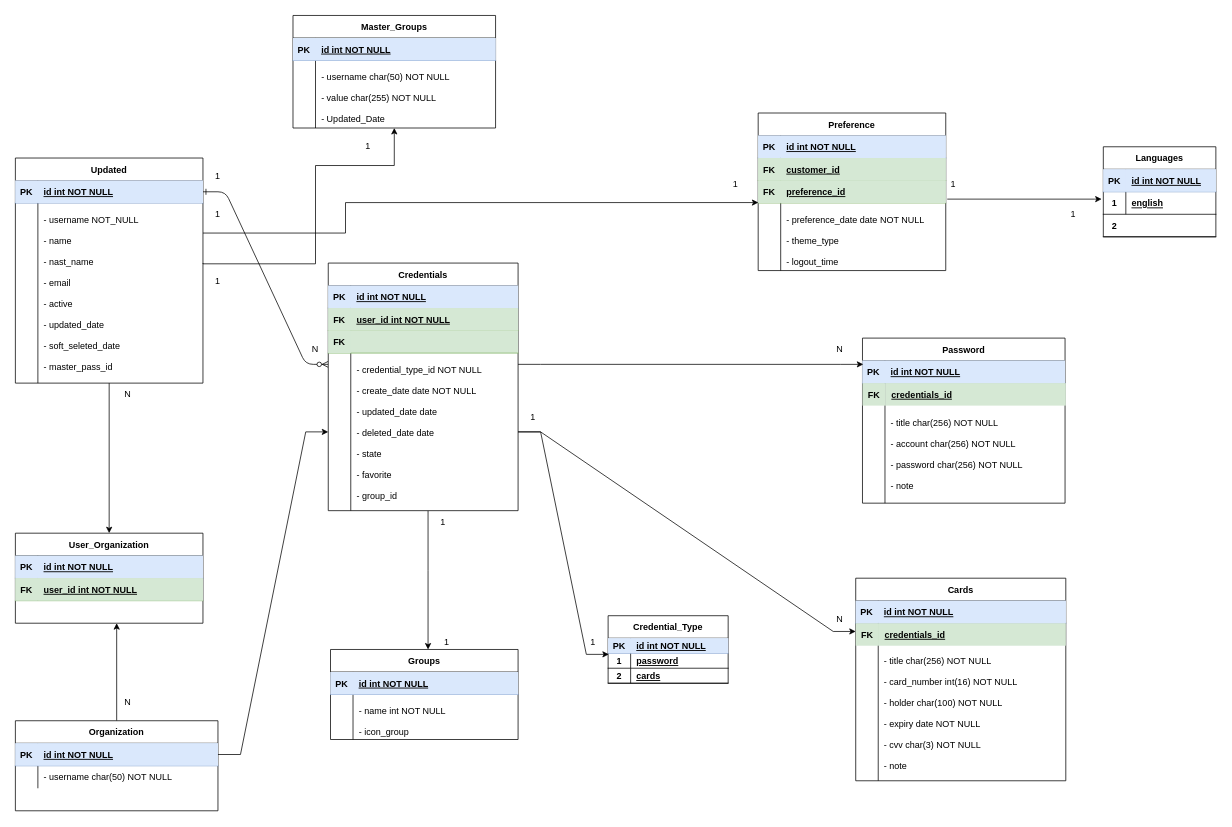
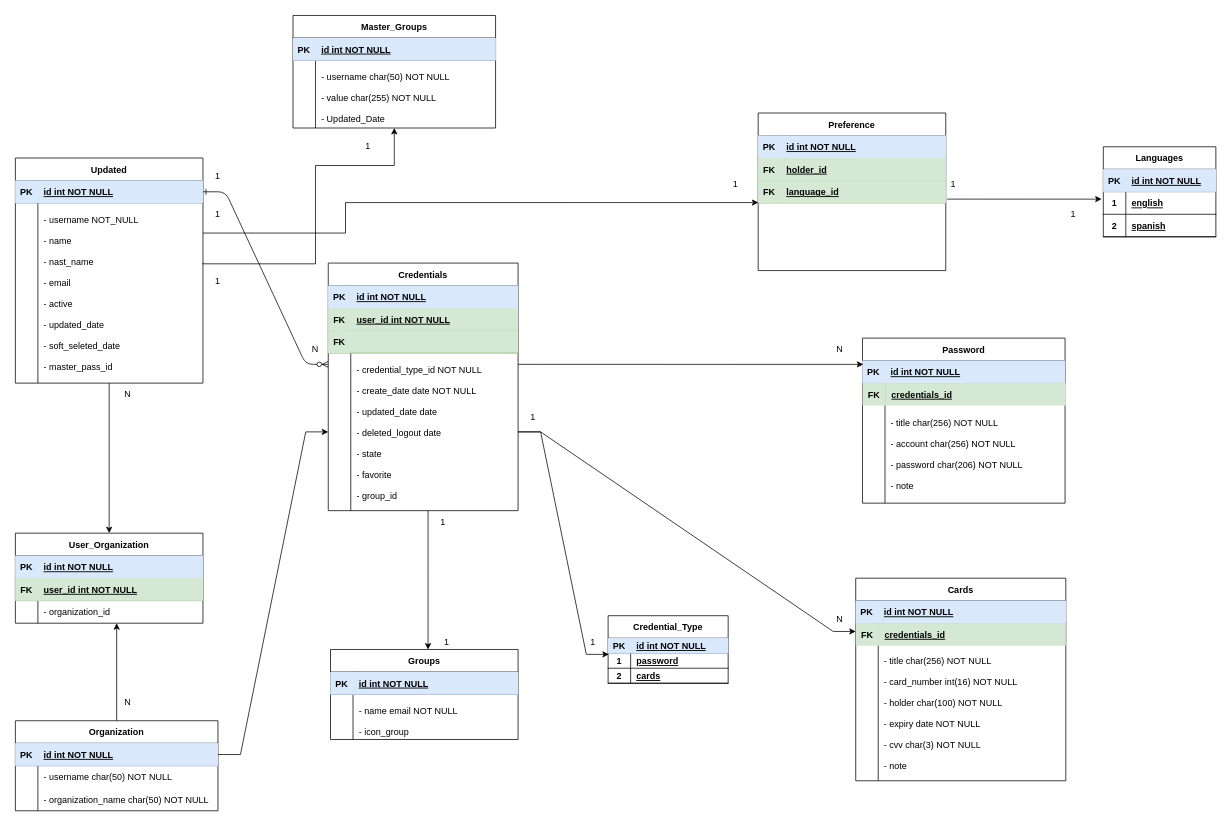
(813, 170) -> (806, 170)
(818, 192) -> (811, 192)
none -> (1170, 225)
(863, 237) -> none
(422, 370) -> (422, 370)
(949, 422) -> (949, 422)
none -> (120, 612)
(401, 711) -> (404, 711)
none -> (128, 799)
